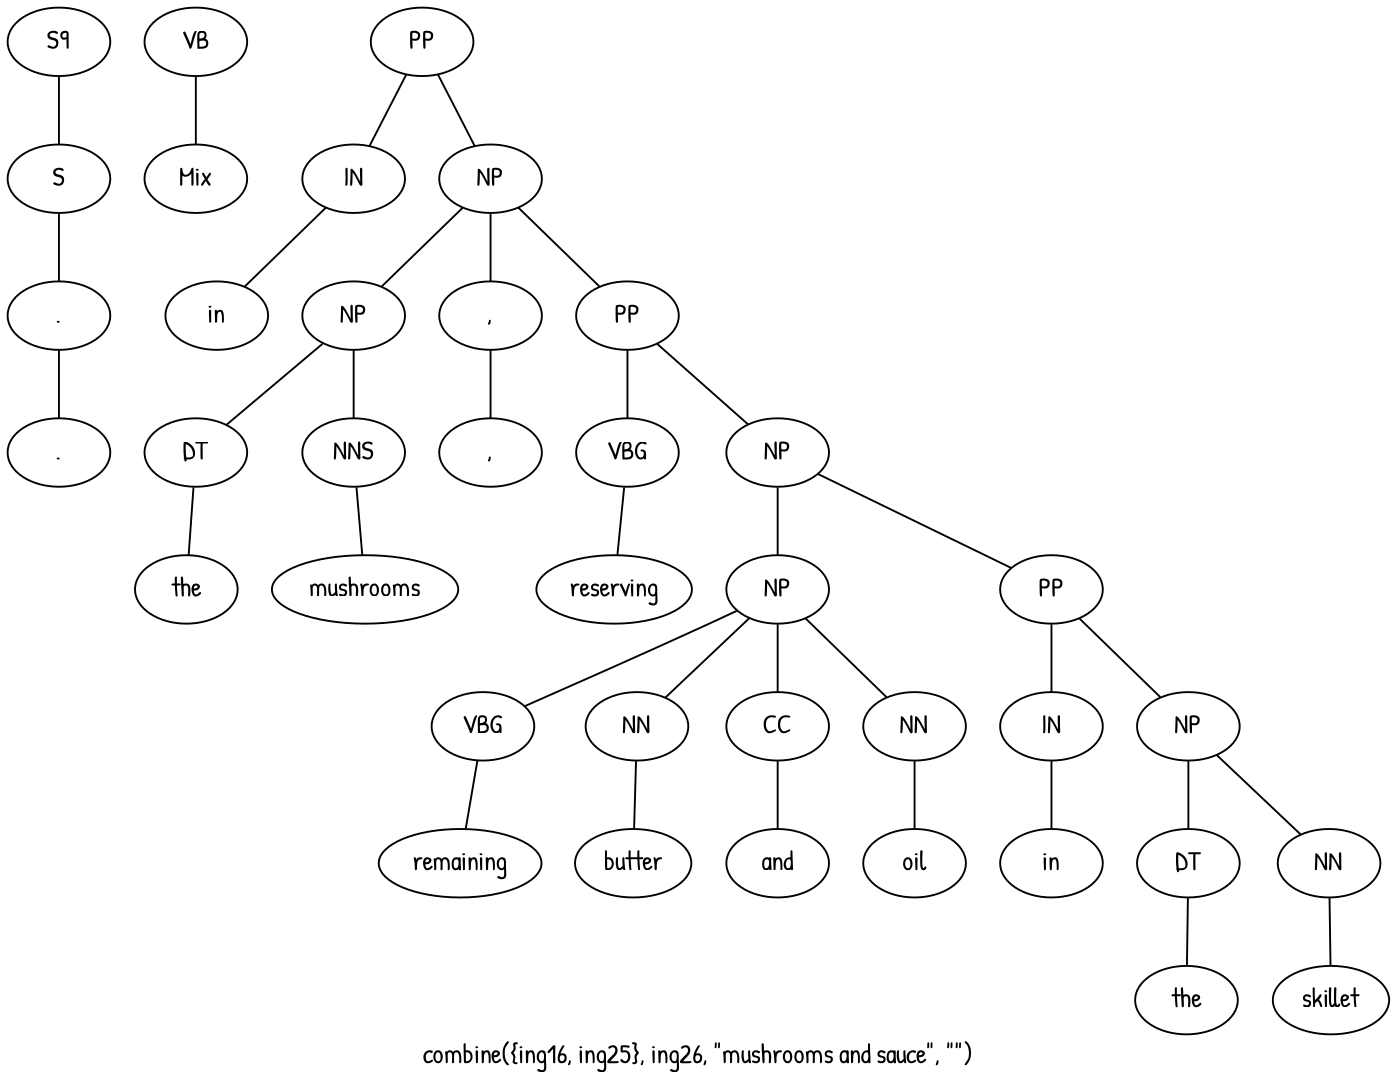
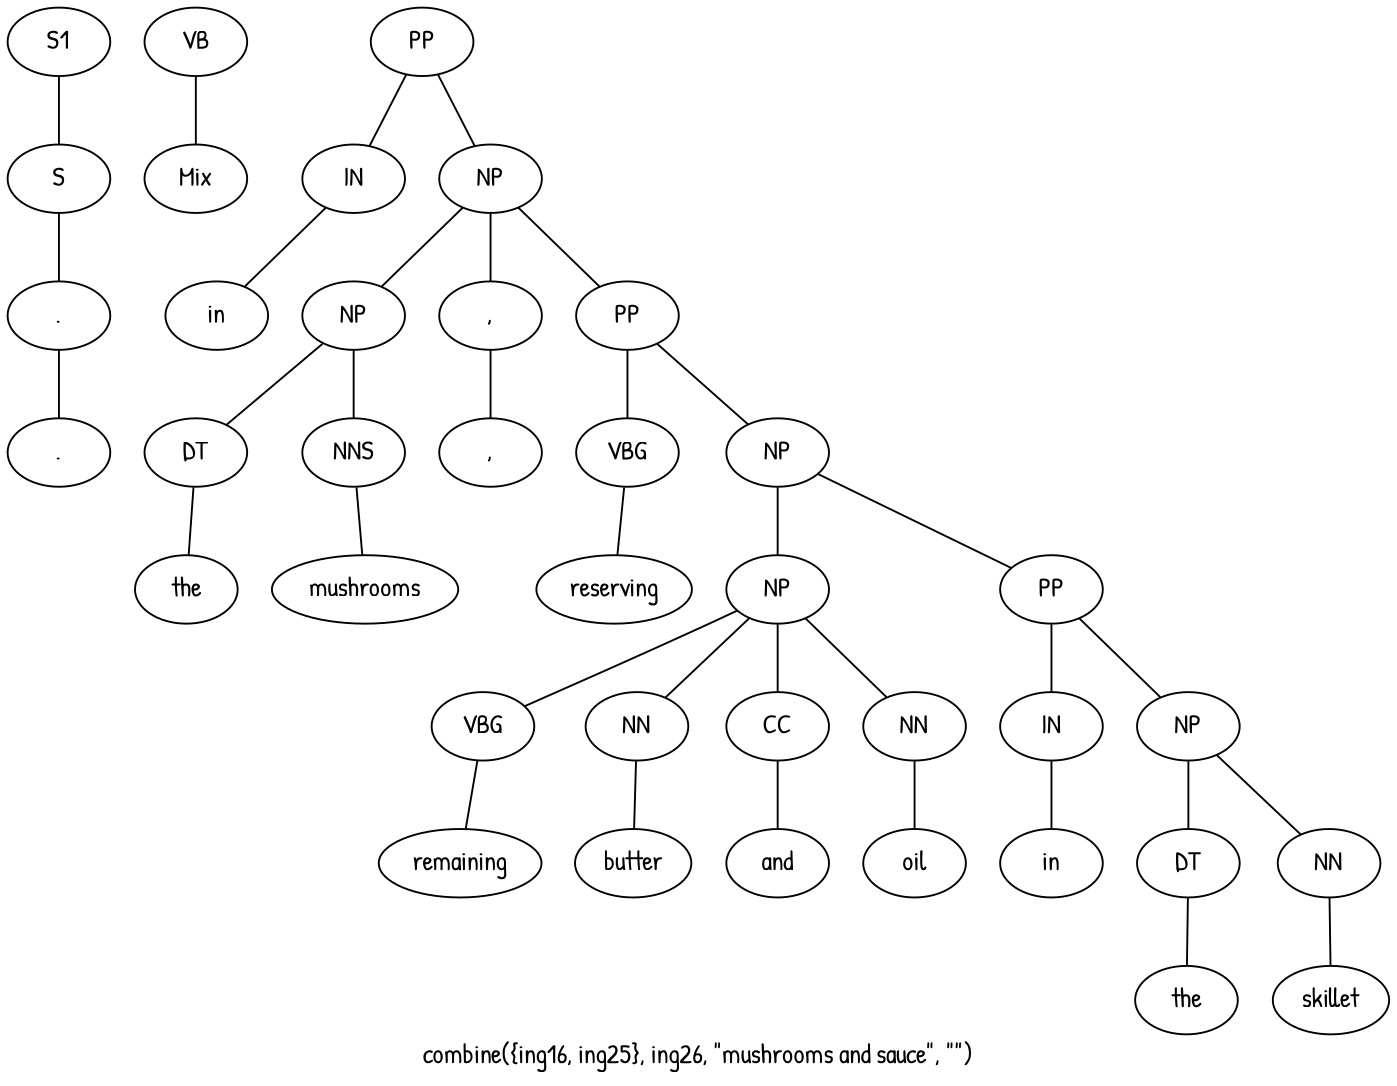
(59, 42) -> (59, 42)
